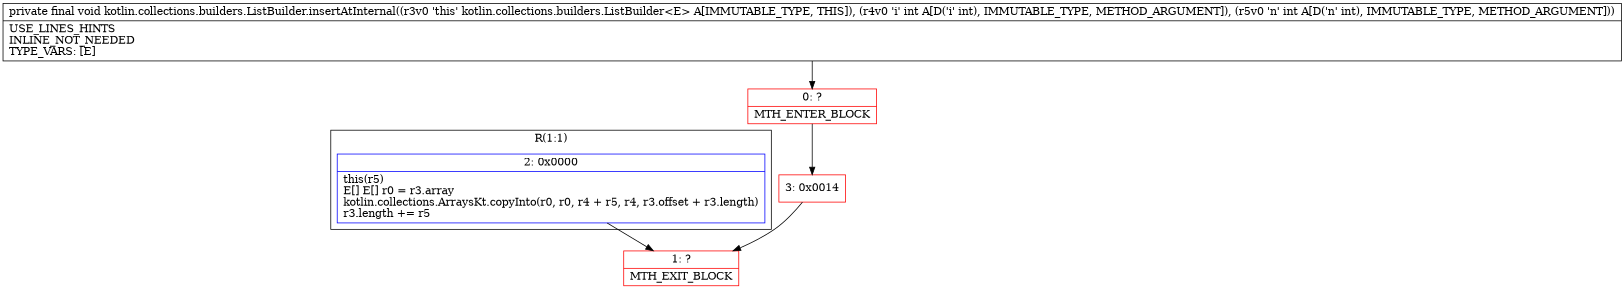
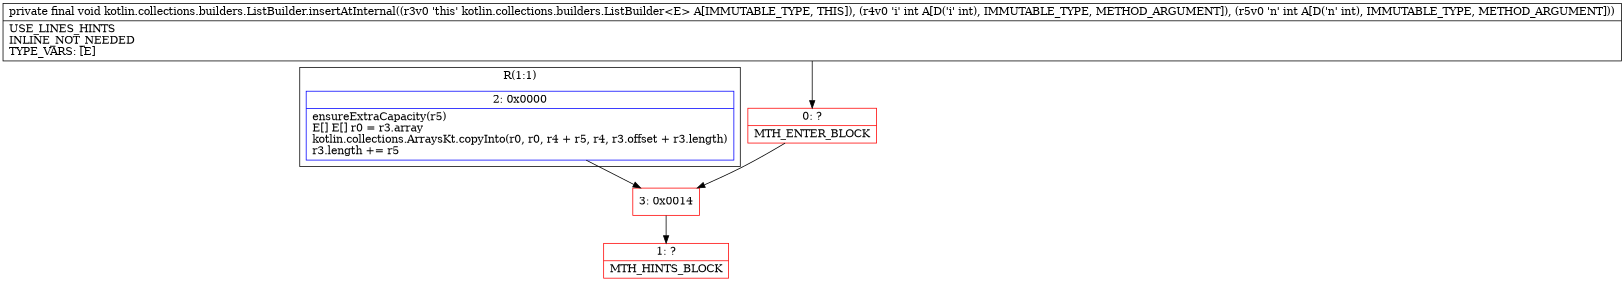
(364, 180) -> (380, 117)
(627, 235) -> (610, 172)
(681, 277) -> (666, 269)
